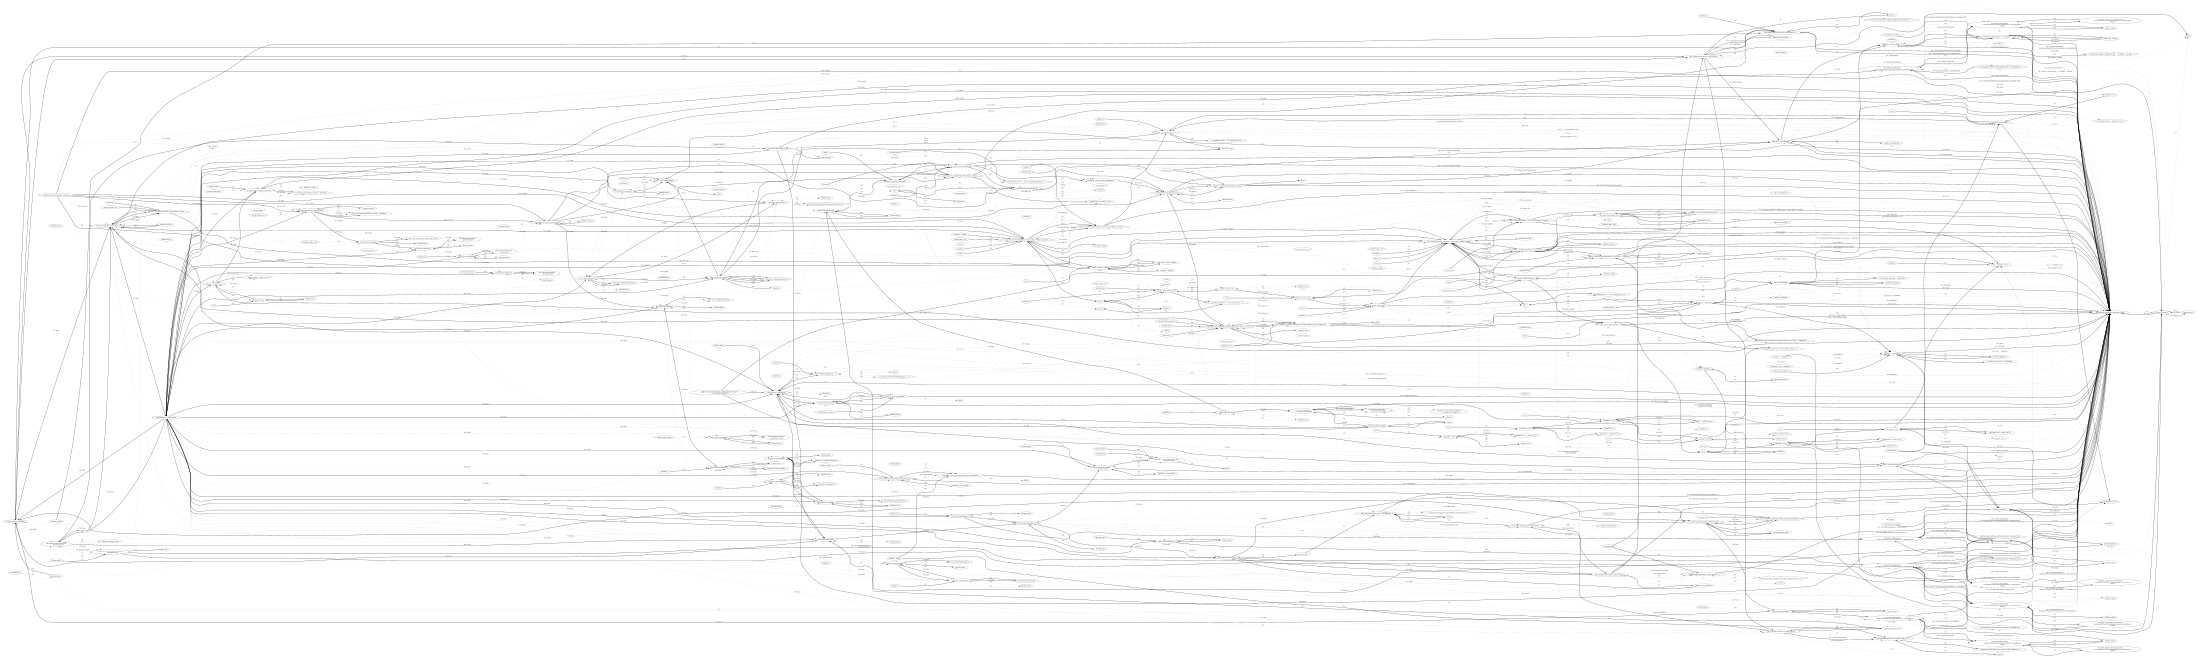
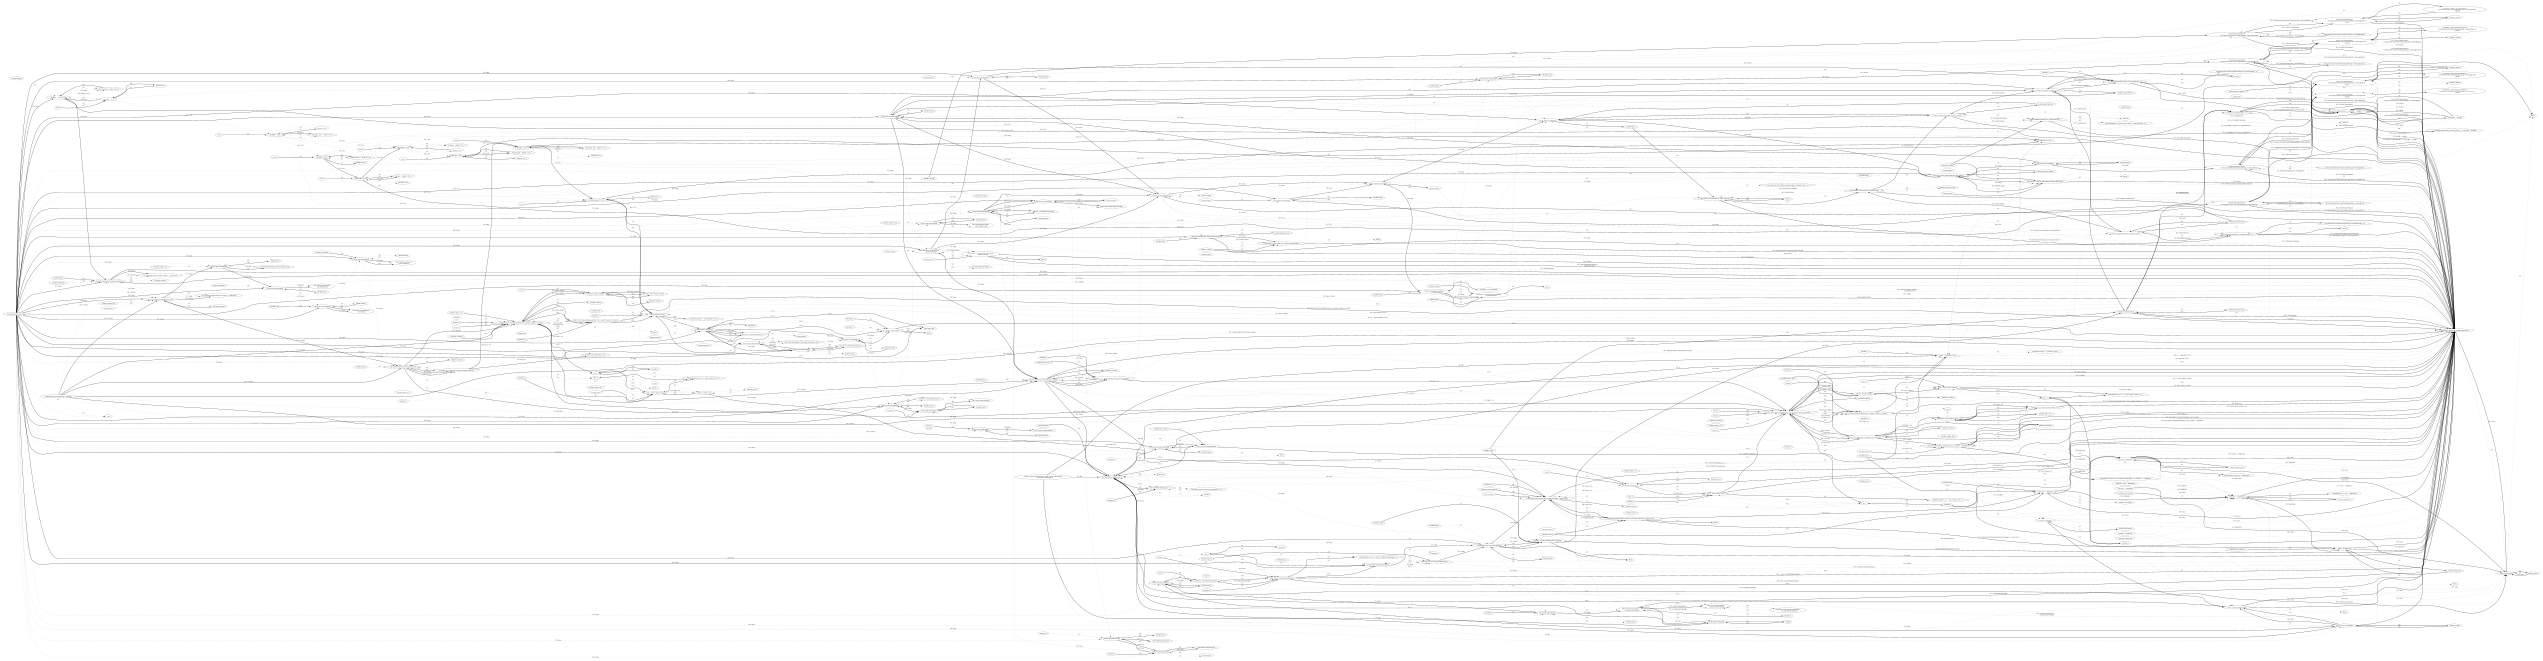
(138, 321) -> (487, 417)
